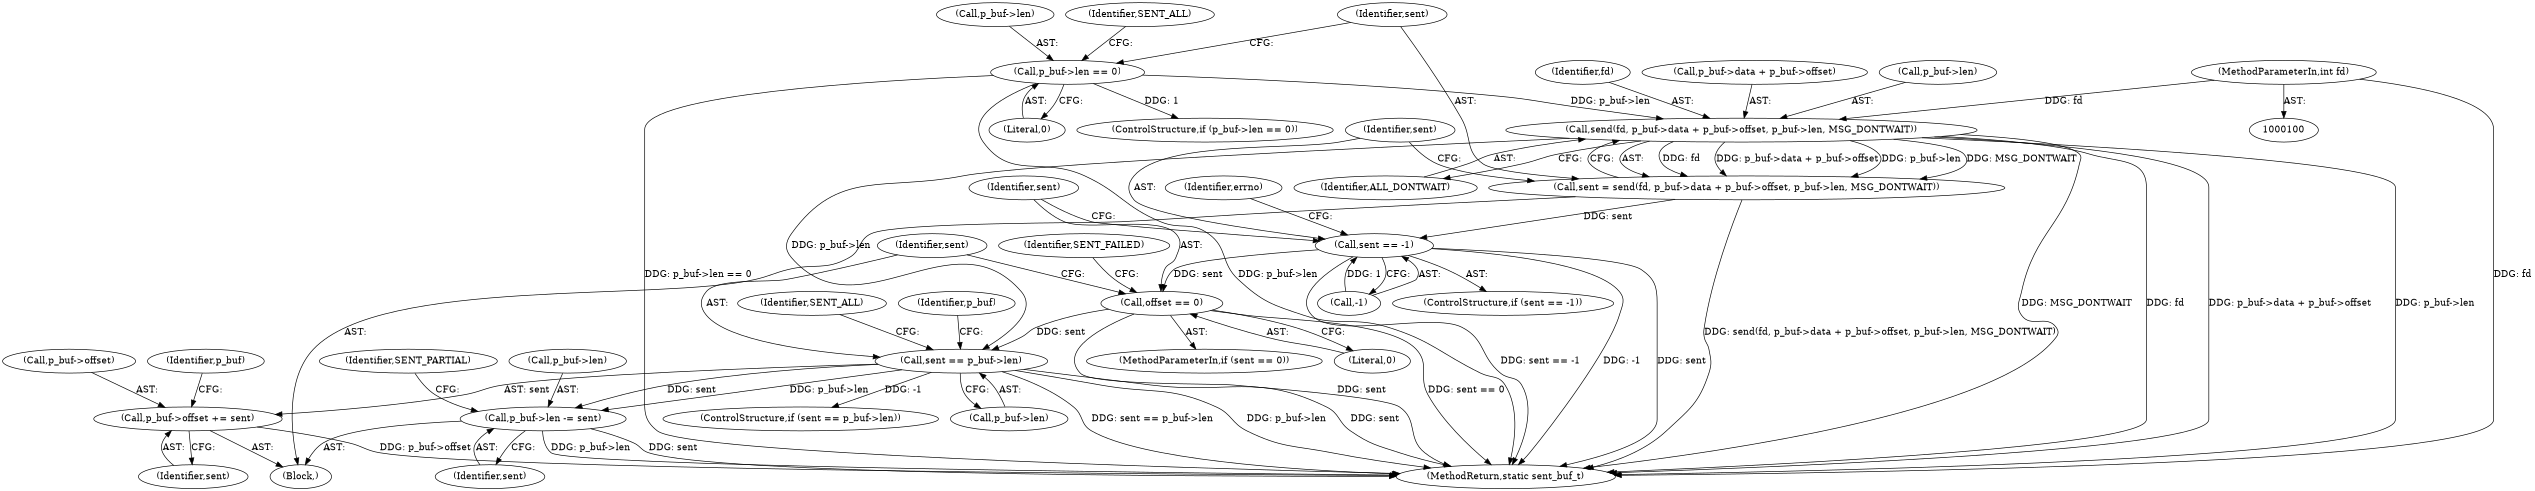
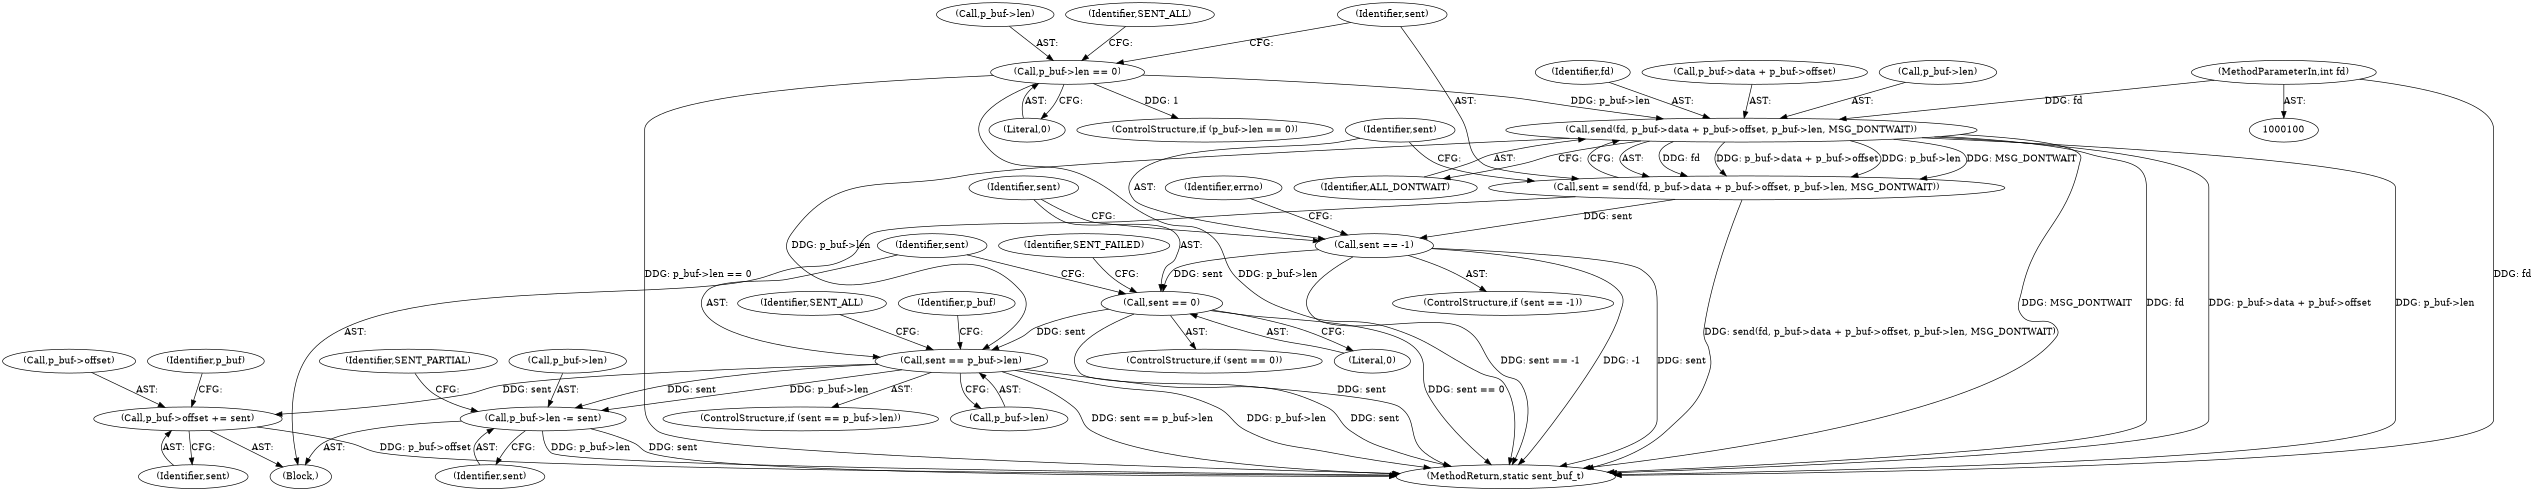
(1162, 303) -> (1162, 303)
(1349, 303) -> none
(1204, 361) -> (1204, 361)
(527, 390) -> (527, 390)
(904, 390) -> (904, 390)
